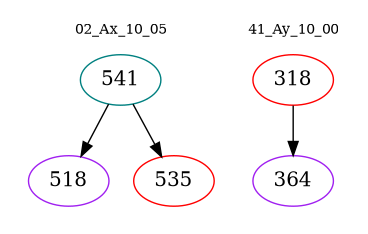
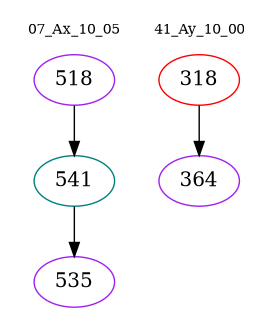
(121, 30) -> (74, 30)
(98, 124) -> (74, 124)
(174, 181) -> (74, 282)
